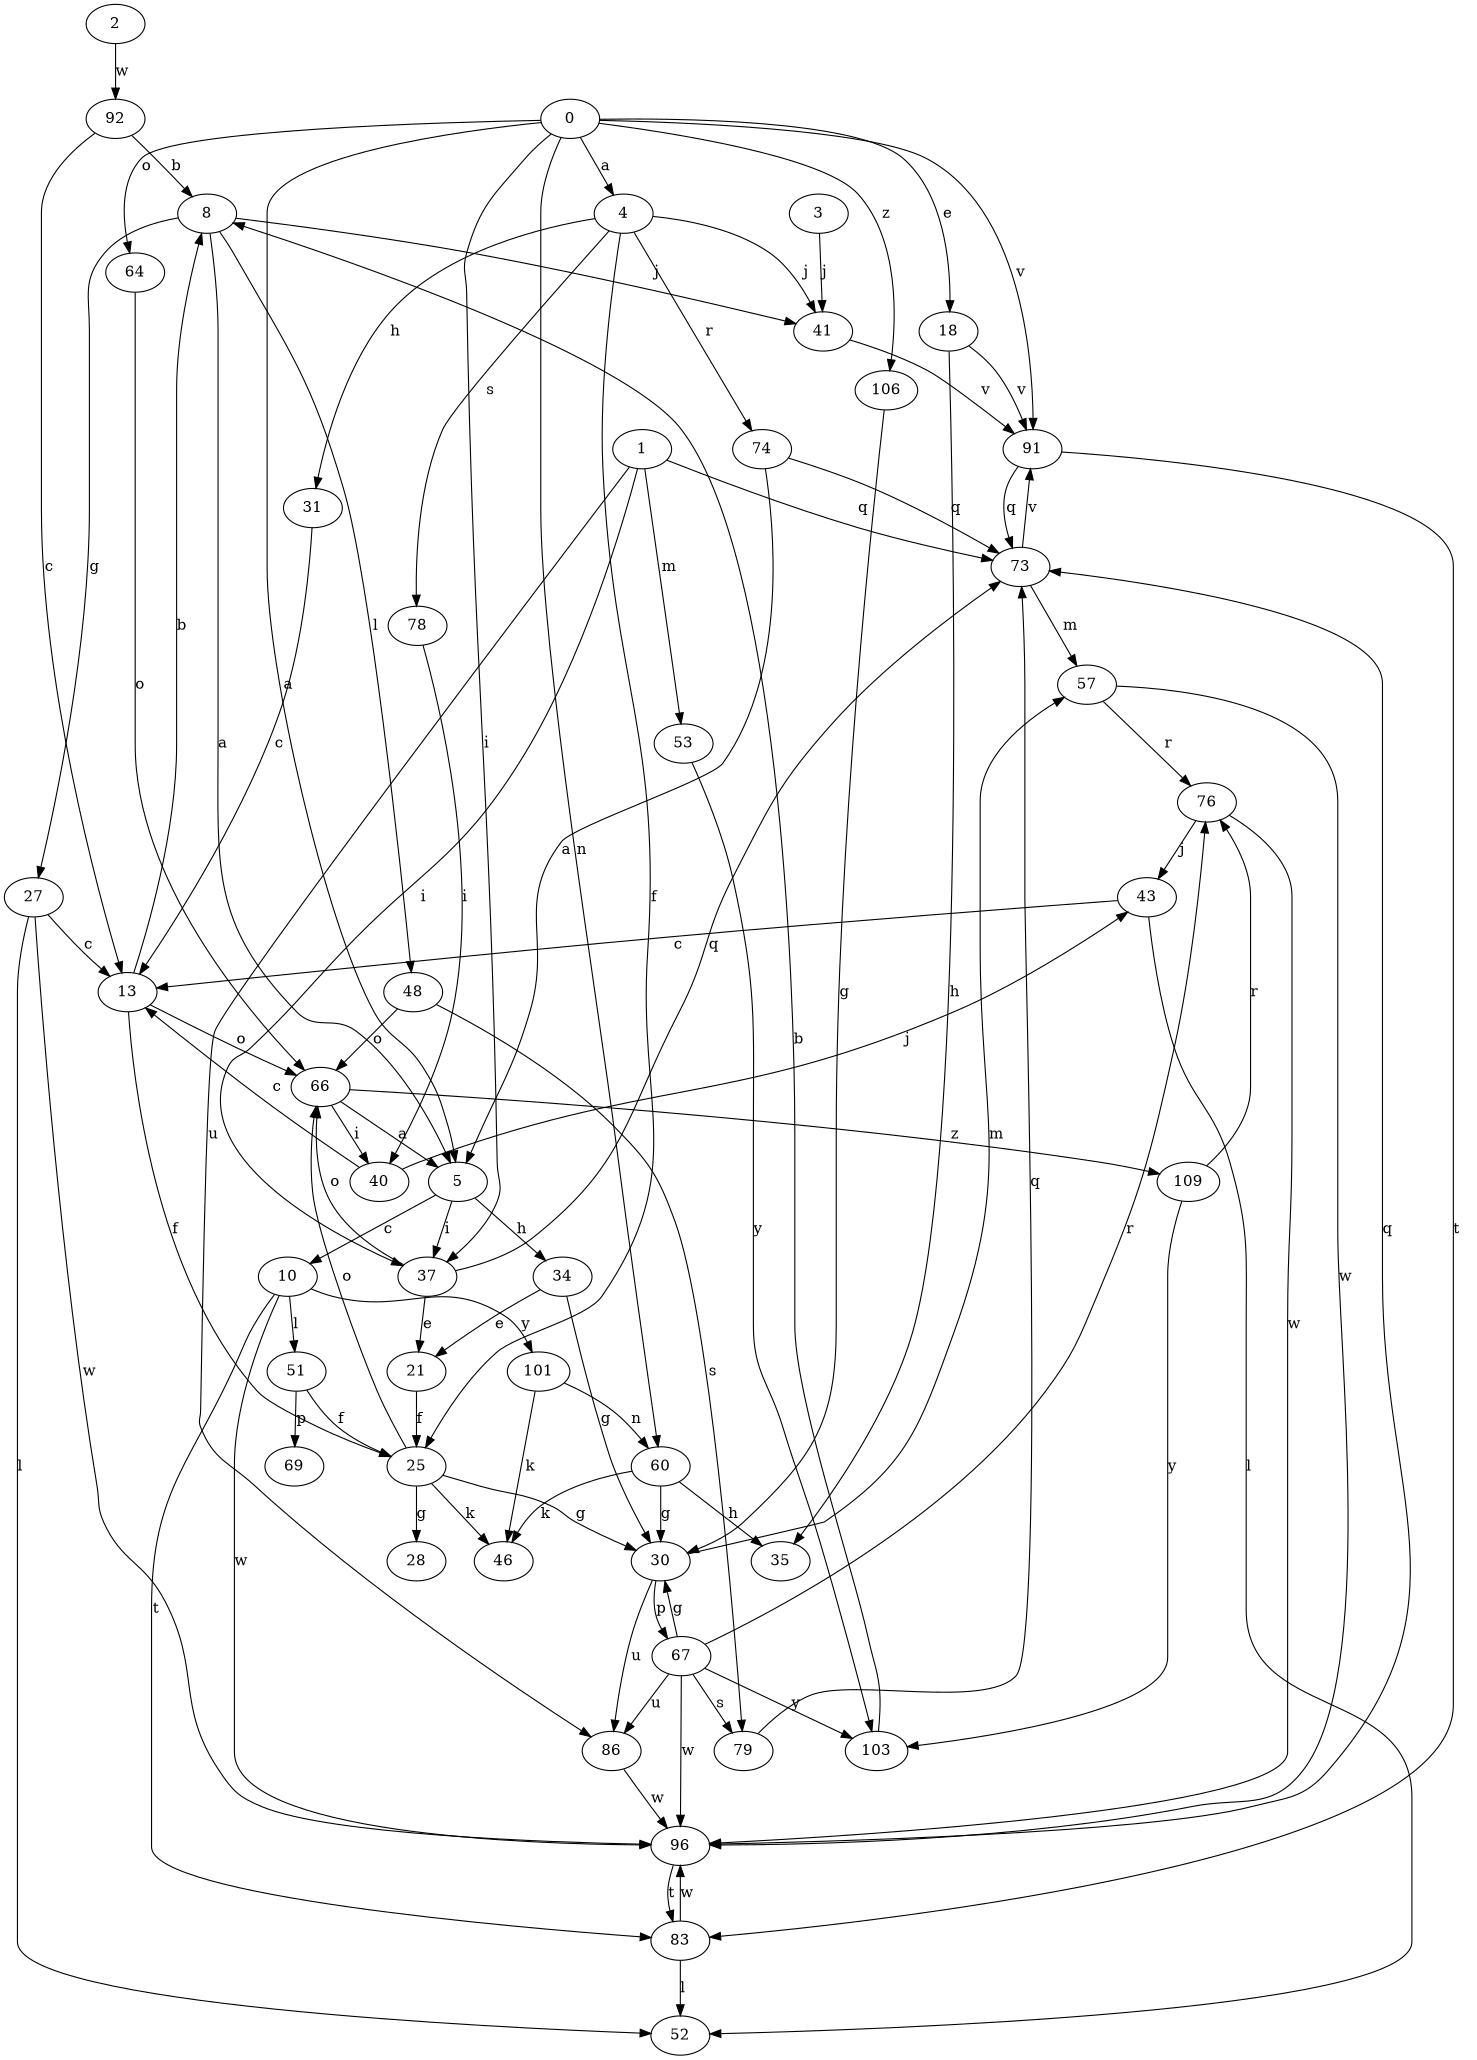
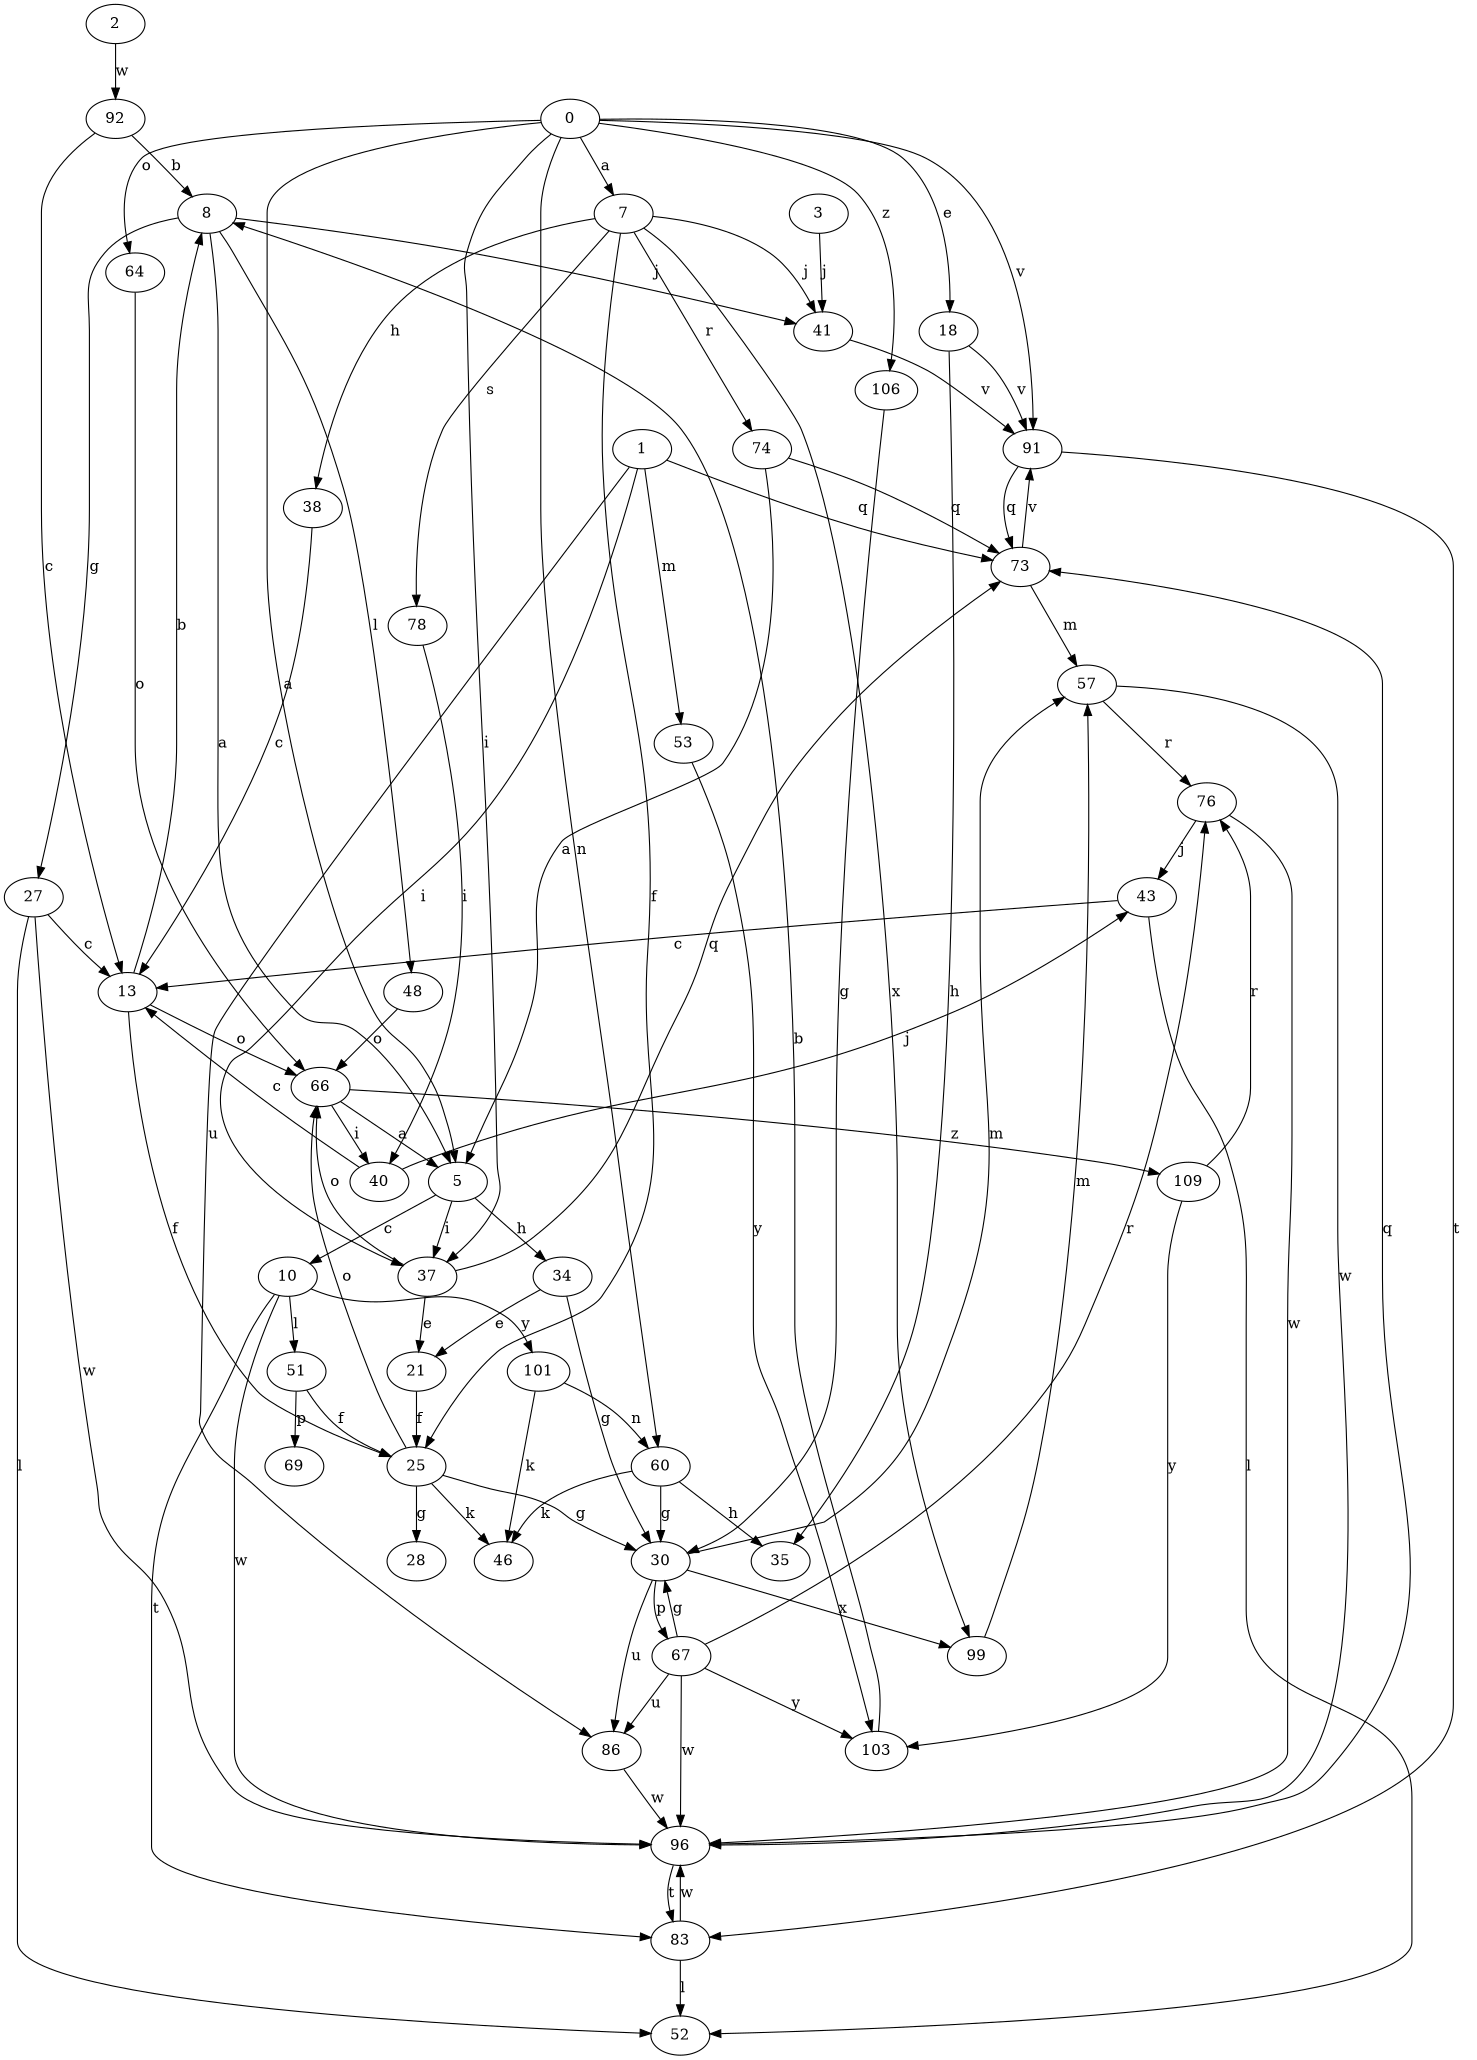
(624, 214) -> (624, 214)
(313, 508) -> (313, 508)
none -> (977, 1656)
(744, 1751) -> none
